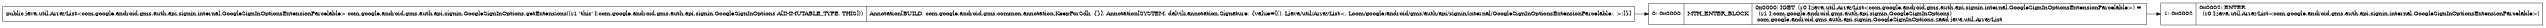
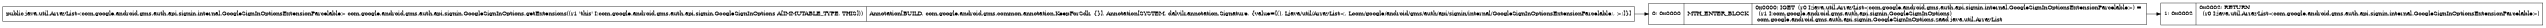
(2224, 8) -> (2226, 8)
